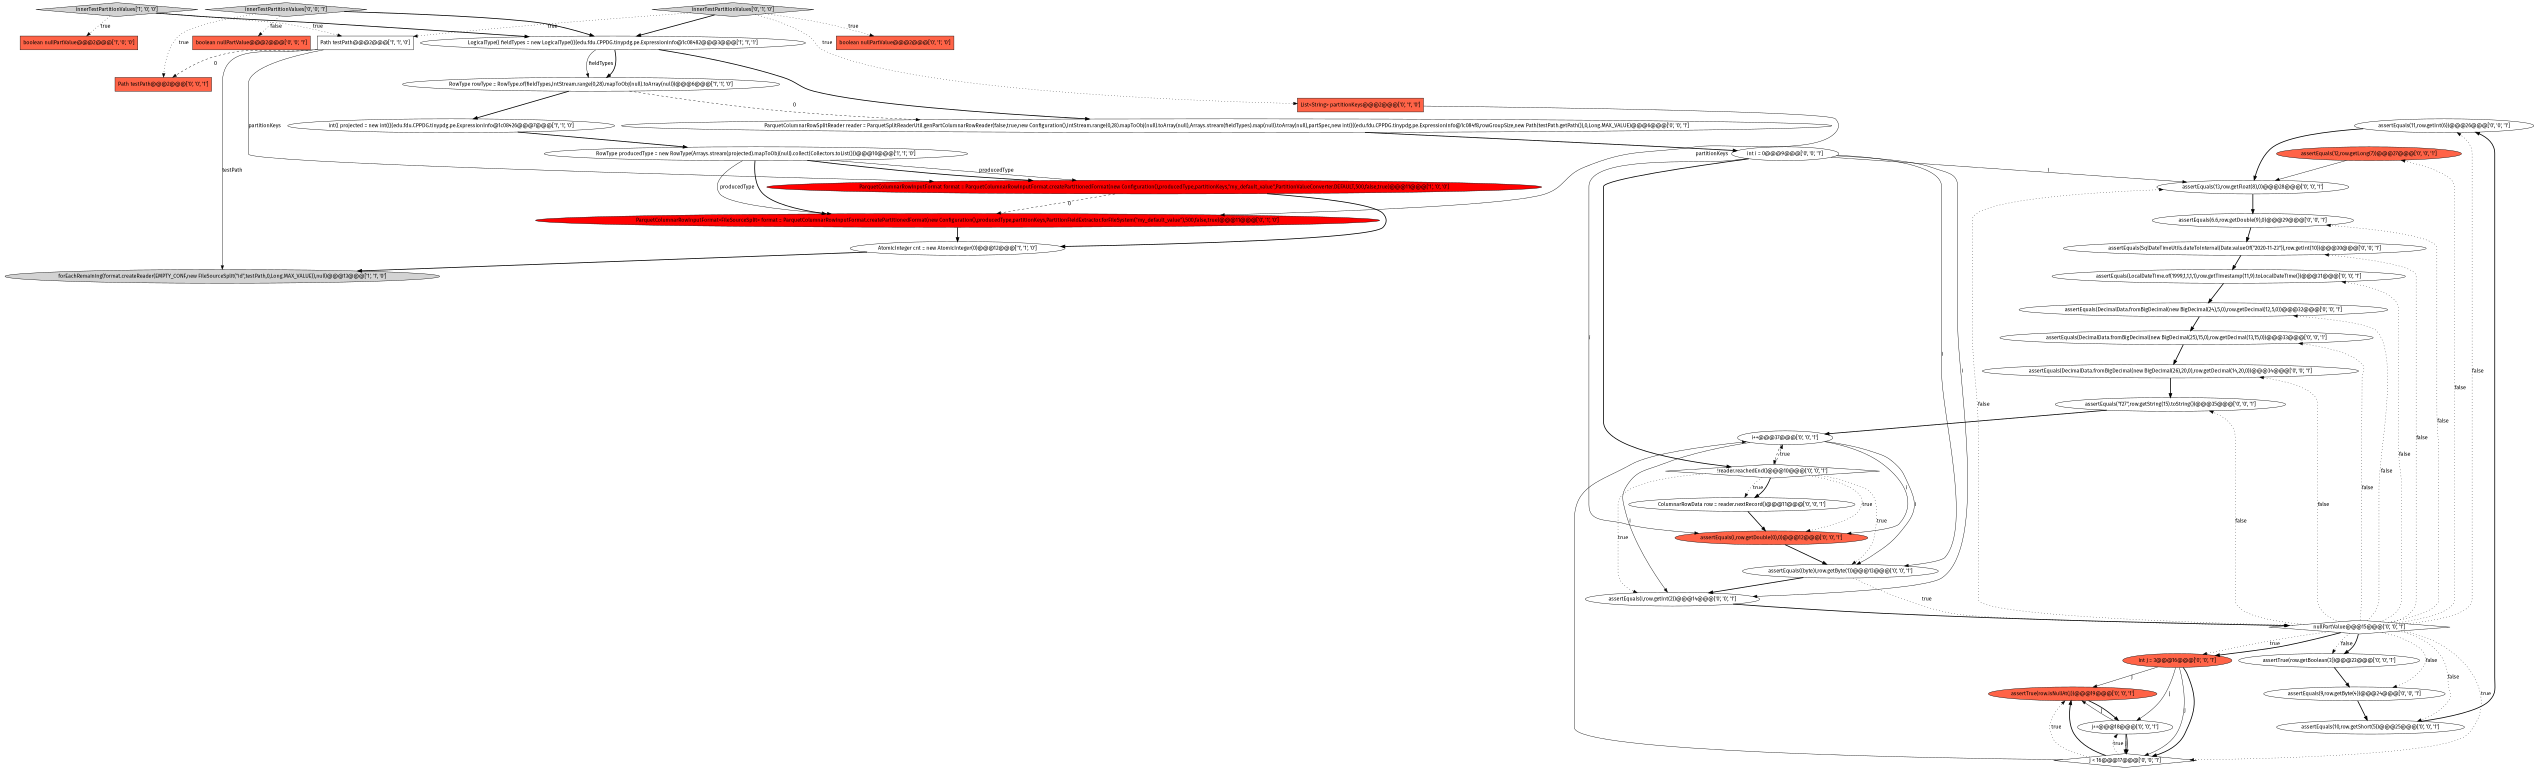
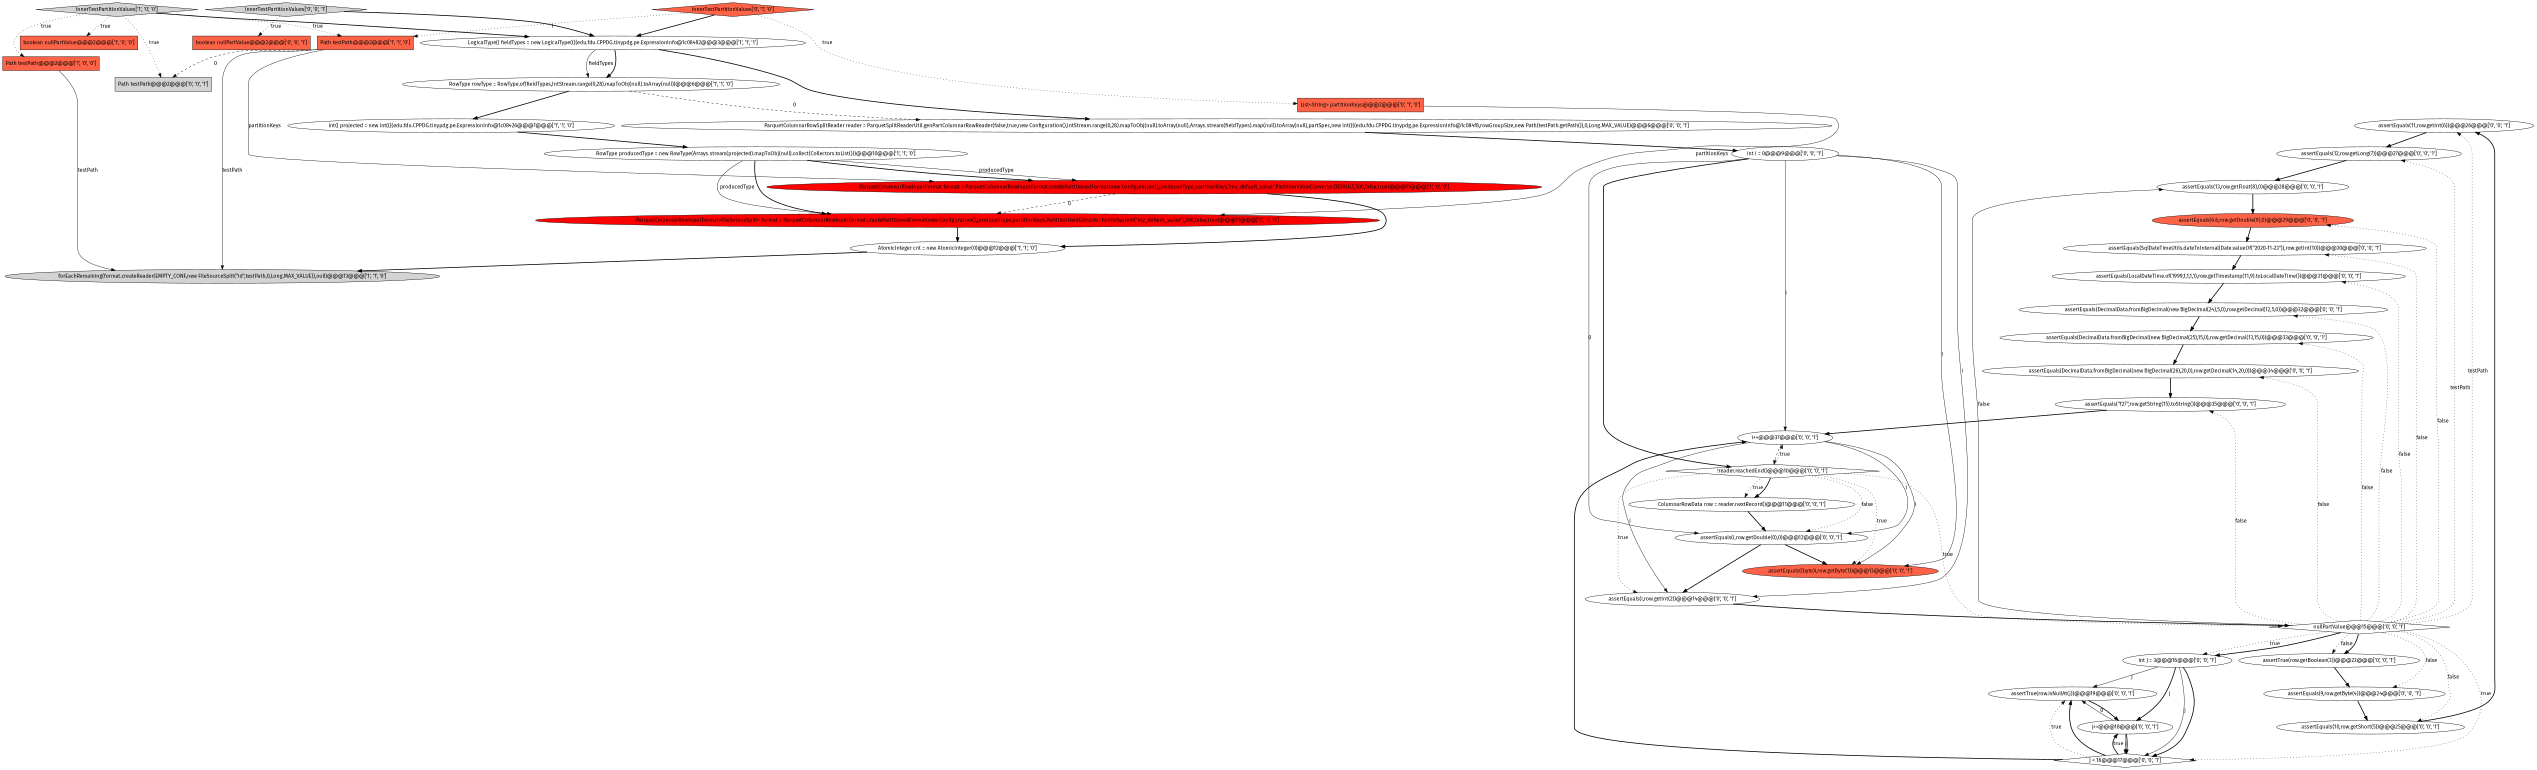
(733, 10) -> (733, 10)
(276, 26) -> (276, 26)
(553, 26) -> (553, 26)
(196, 27) -> (145, 43)
(365, 43) -> (365, 43)
(895, 43) -> none
none -> (51, 64)
(163, 84) -> (163, 84)
(2300, 137) -> (2408, 139)
(2369, 154) -> (2369, 154)
(2007, 170) -> (1785, 294)
(2313, 170) -> (2313, 170)
(2253, 220) -> (2253, 220)
(1590, 338) -> (1590, 338)
(2478, 371) -> (2478, 371)
(2460, 388) -> (2460, 388)
(1778, 456) -> (1778, 456)
(1978, 472) -> (1978, 472)
(1867, 504) -> (1867, 504)
(1771, 538) -> (1771, 538)
(1840, 571) -> (1840, 571)
(1758, 585) -> (1724, 567)
(1956, 614) -> (1979, 615)
(2177, 660) -> (2177, 660)
(2073, 694) -> (2073, 694)
(2163, 697) -> (2163, 697)
(2102, 711) -> (2102, 711)
(1614, 740) -> (1614, 740)
(2113, 746) -> (2113, 746)
